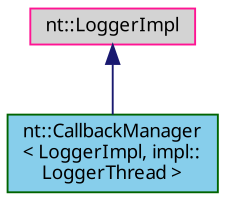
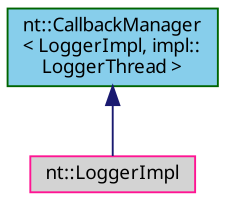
(113, 89) -> (113, 131)
